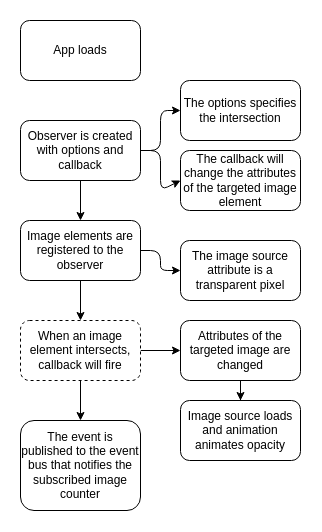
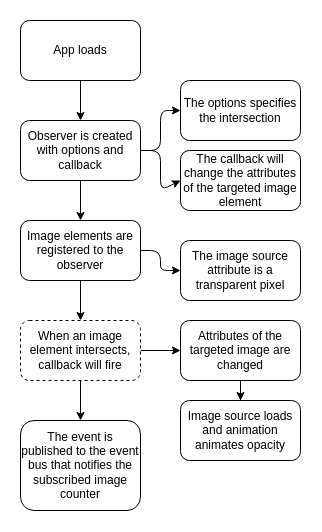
none -> (81, 97)
